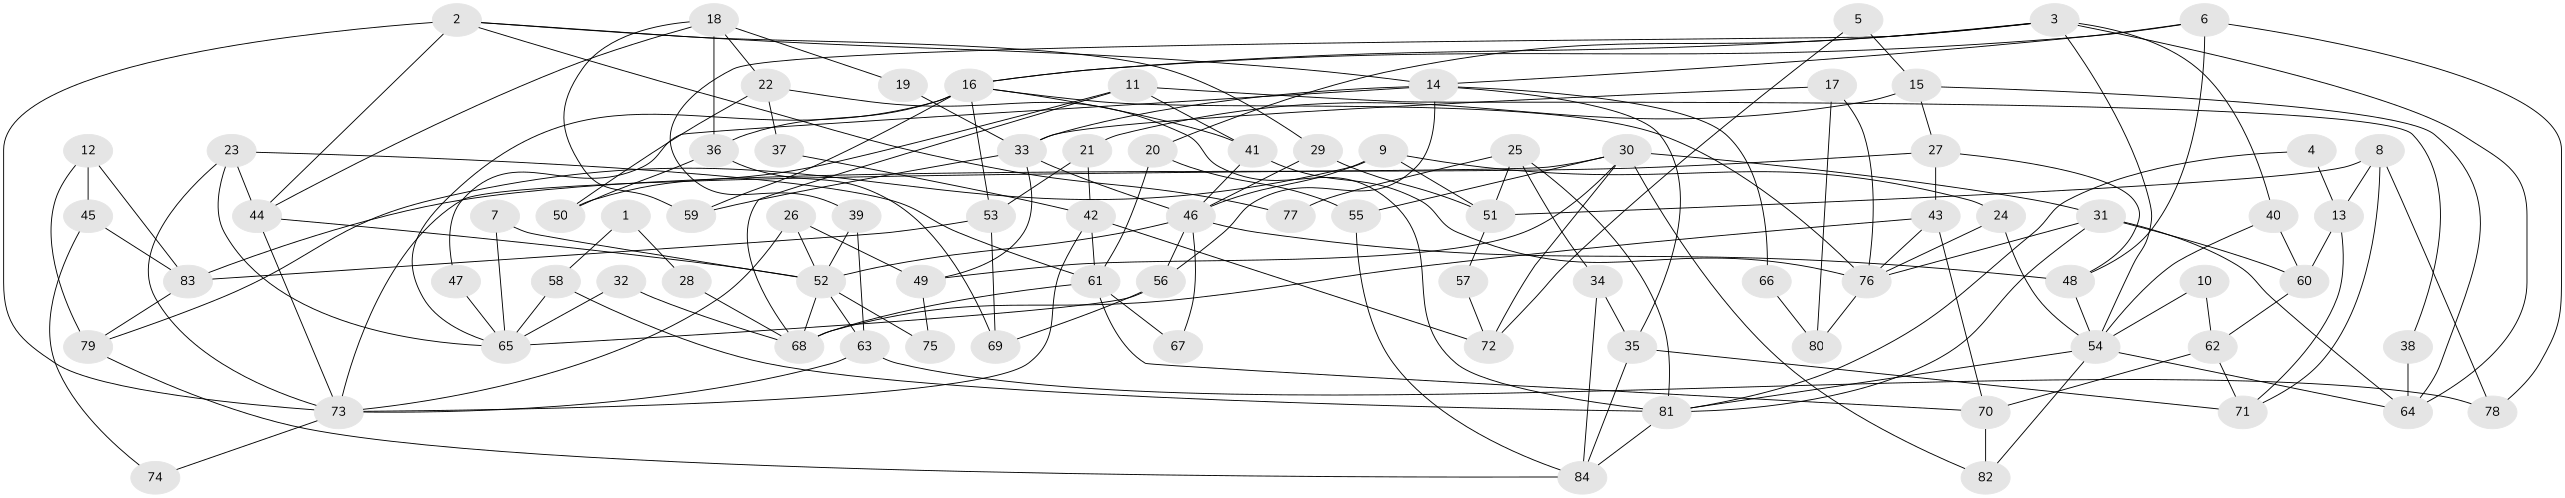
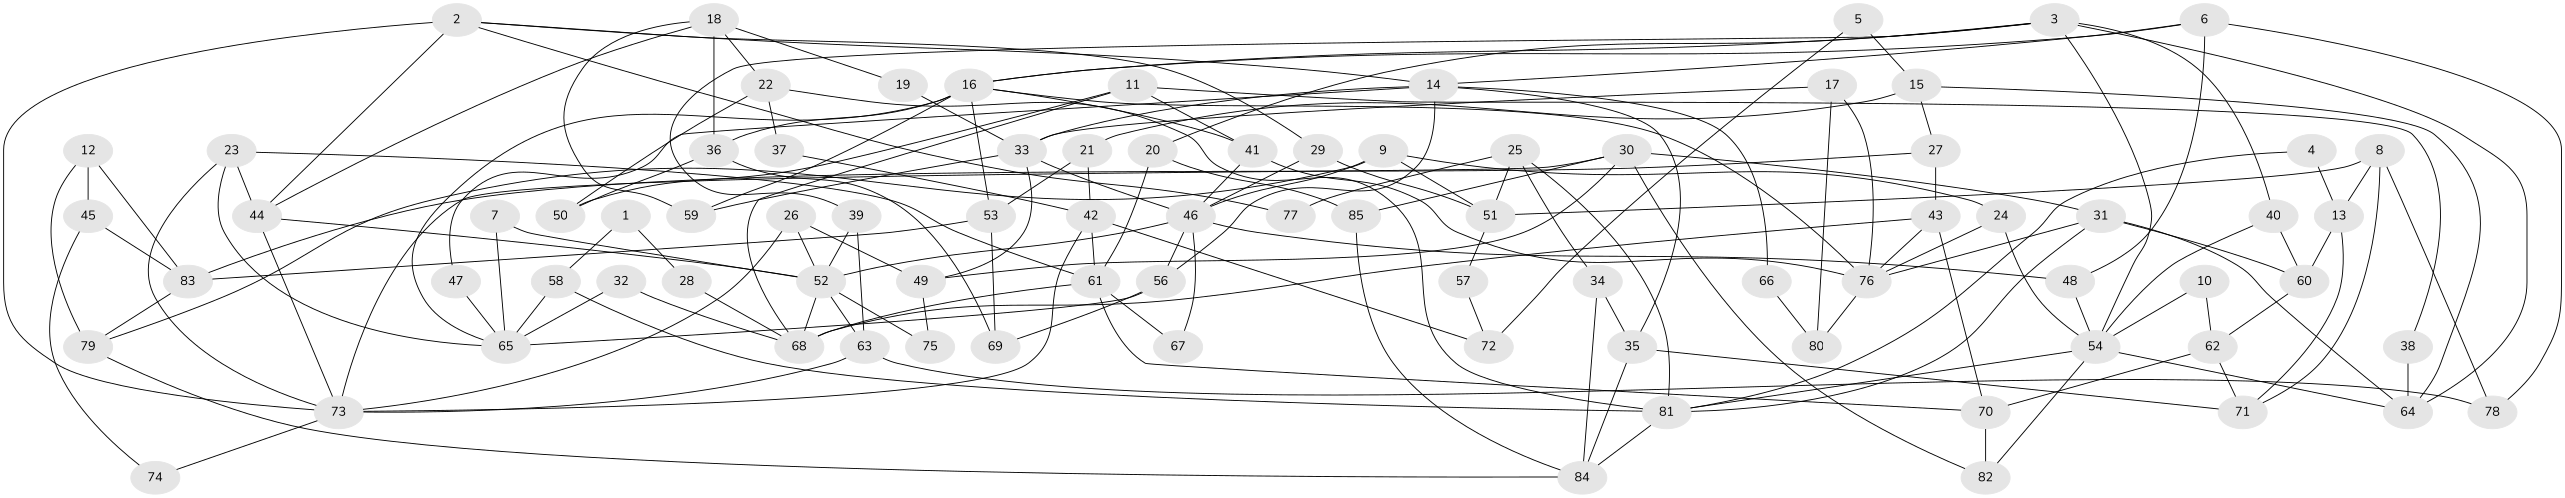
(2096, 179) -> none
(1356, 216) -> (1356, 216)
(1551, 245) -> none
